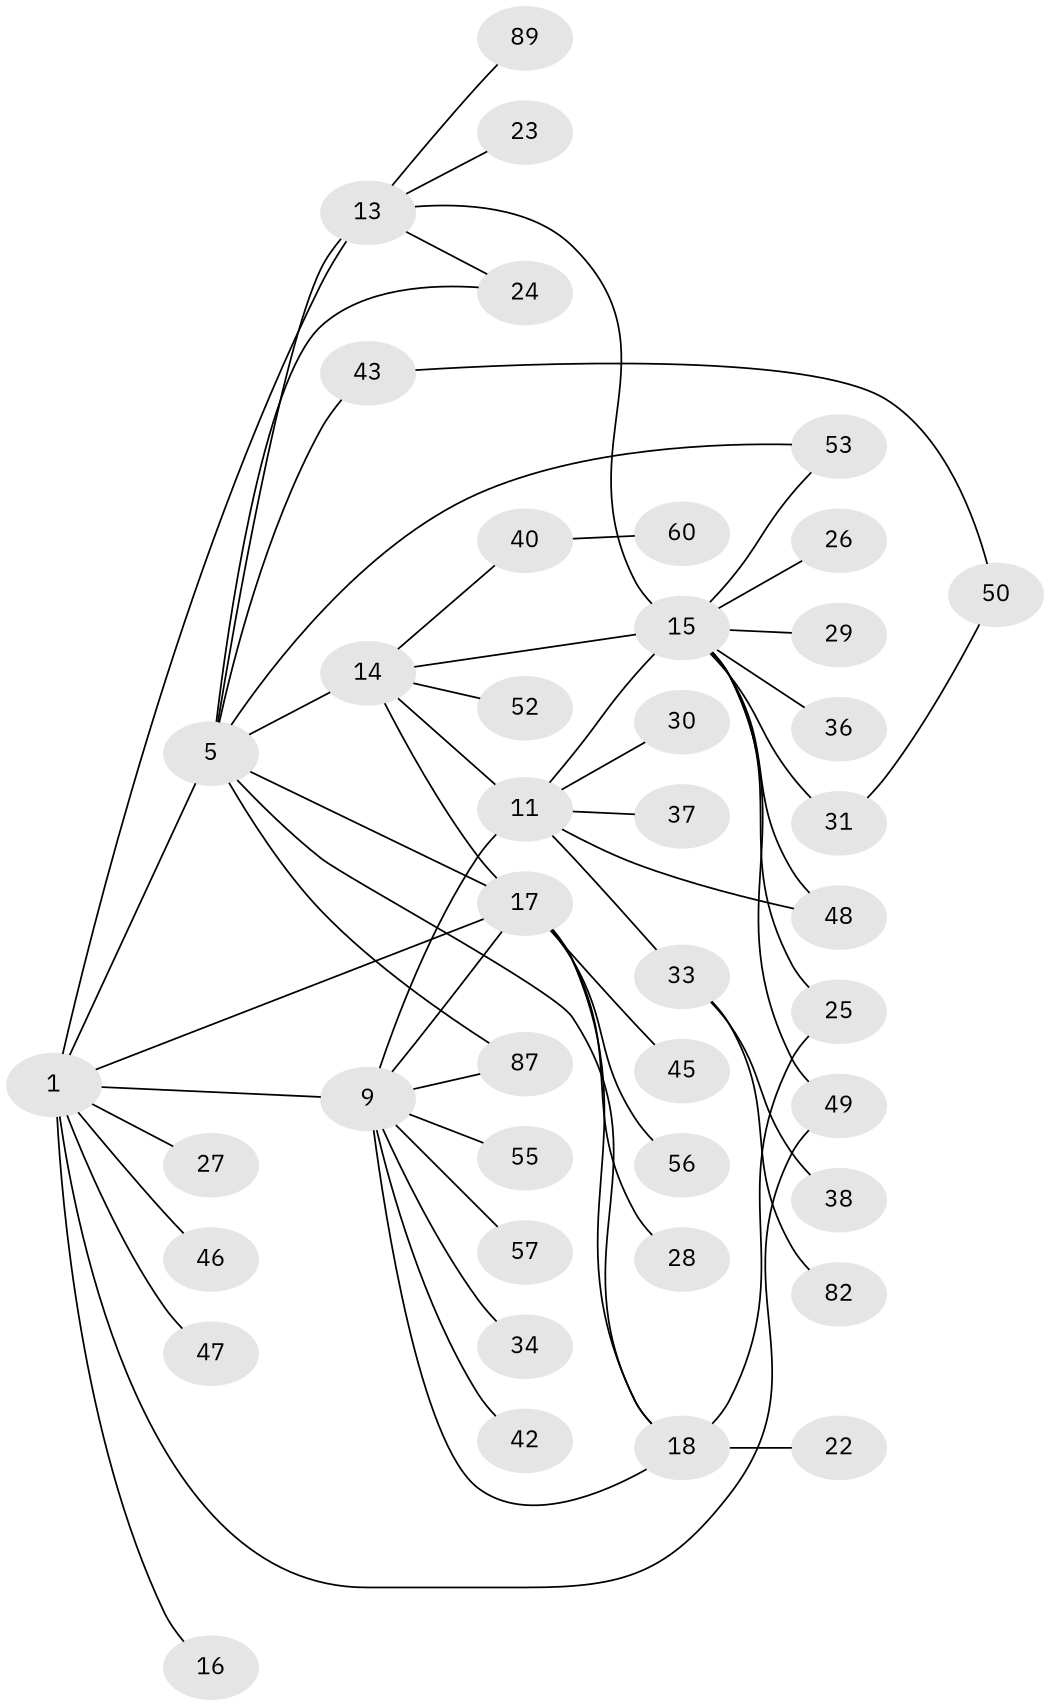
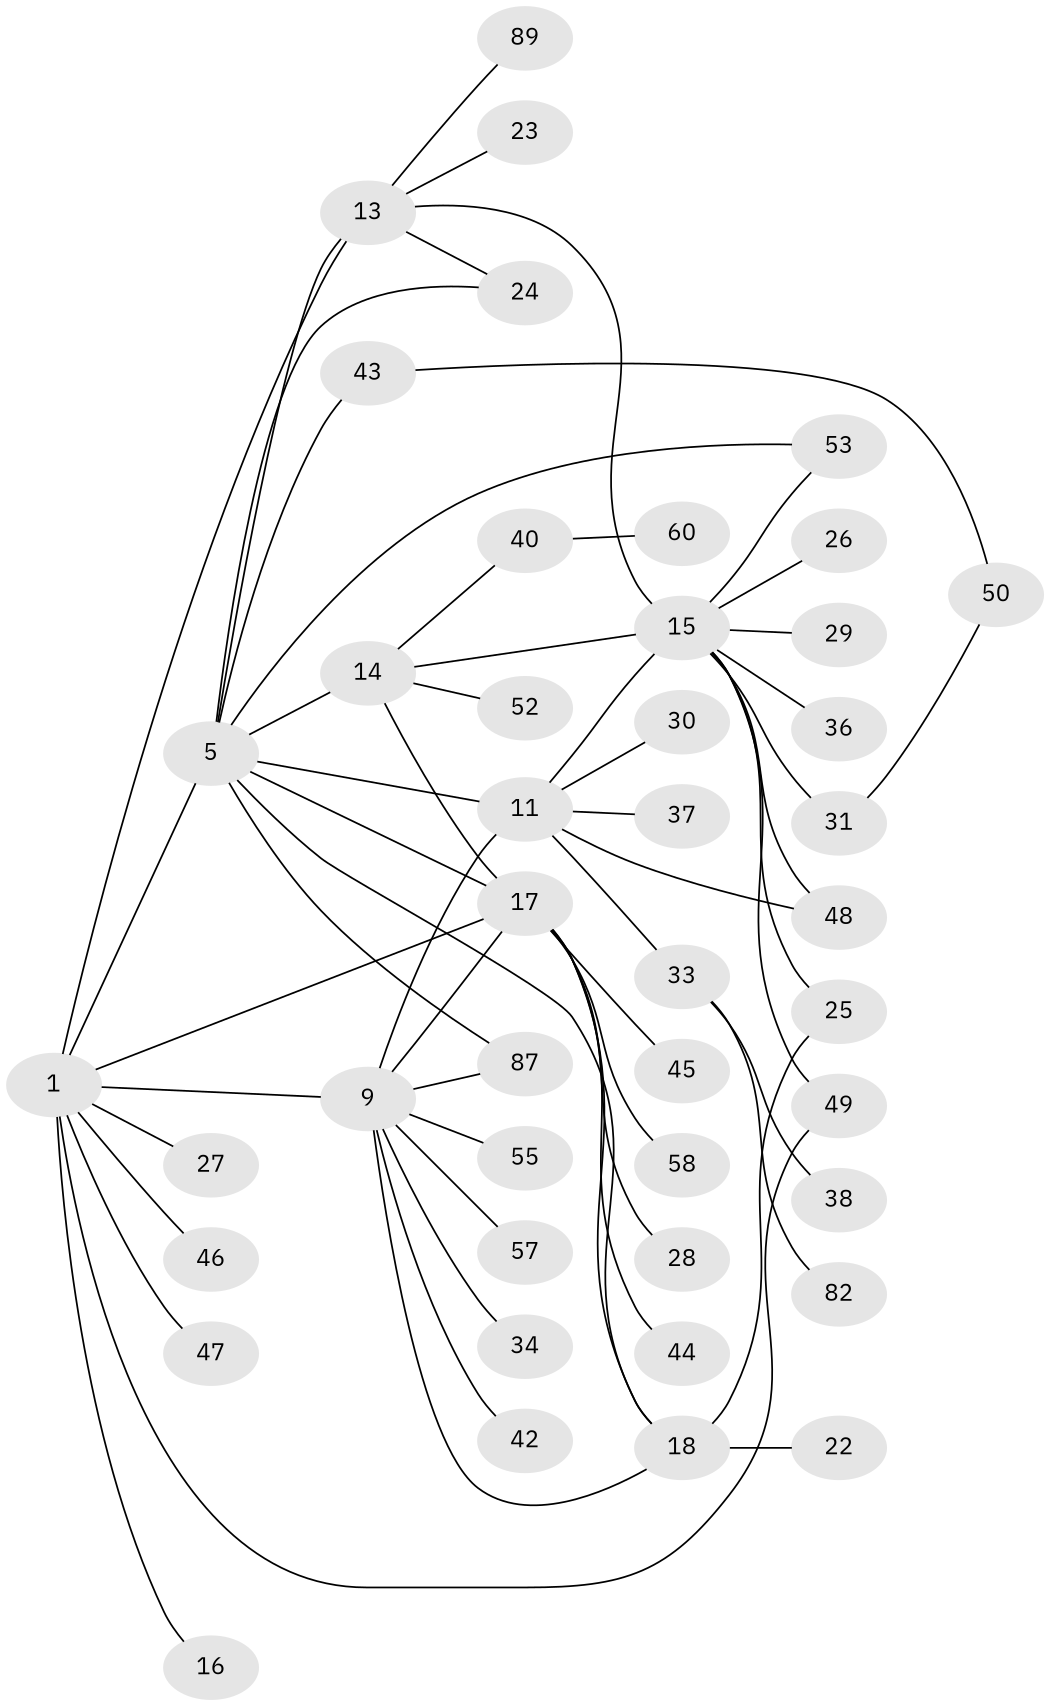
(447, 741) -> (368, 782)
(682, 1165) -> (682, 1165)
none -> (682, 1354)
